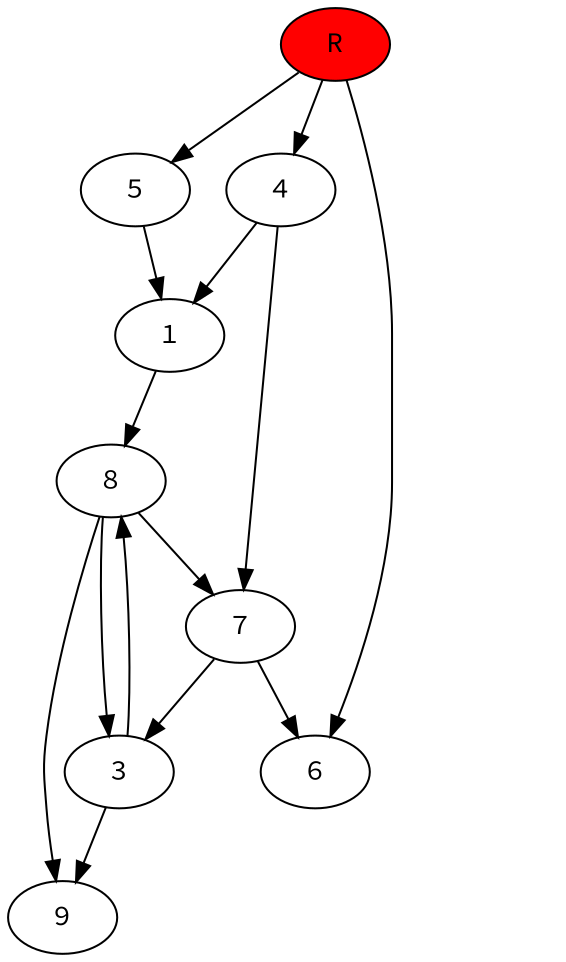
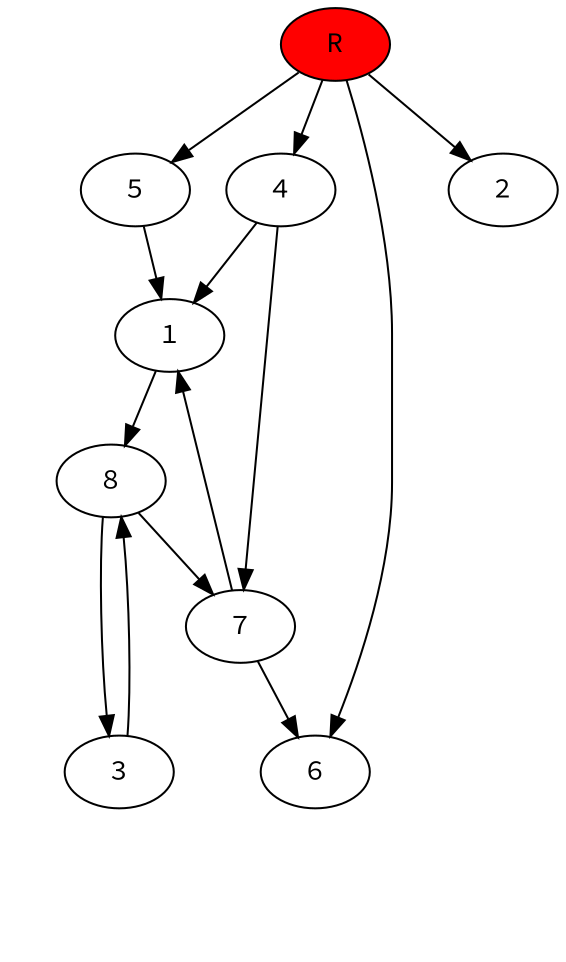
none -> (503, 190)
(186, 692) -> (208, 491)
(63, 917) -> none
